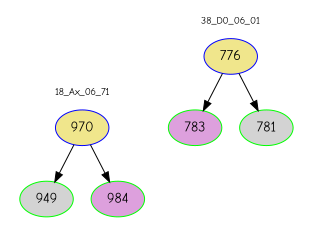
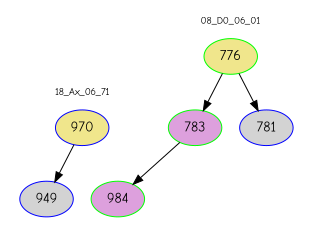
(231, 21) -> (231, 21)
(231, 56) -> (231, 56)
(266, 128) -> (266, 128)
(98, 159) -> (160, 160)
(47, 199) -> (47, 199)
